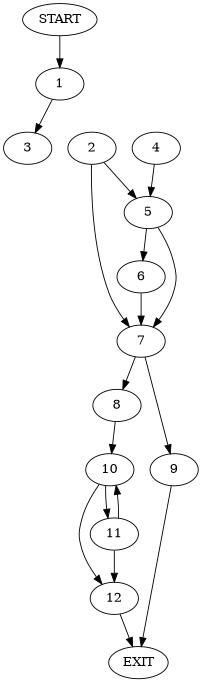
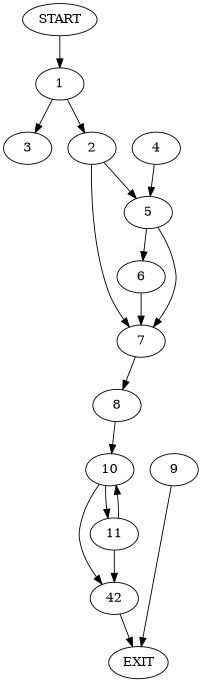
none -> (74, 112)
(156, 401) -> none
(114, 598) -> (114, 598)
